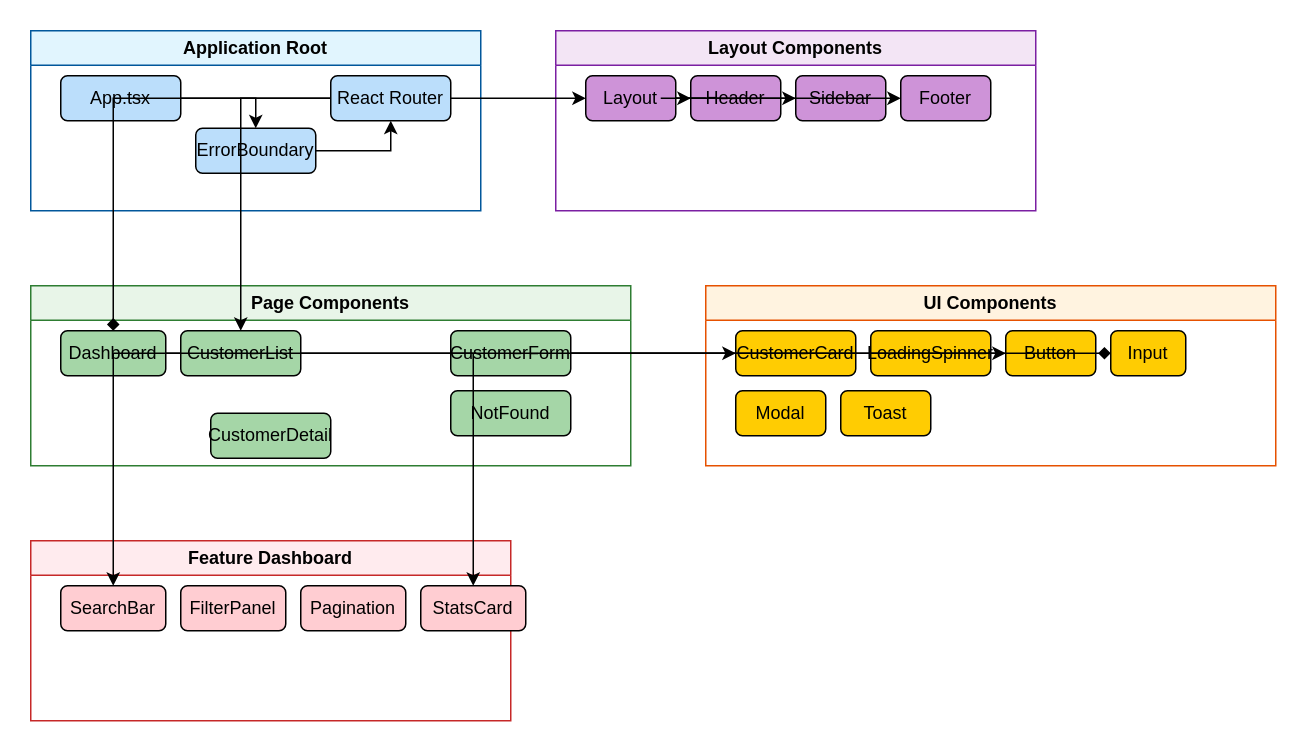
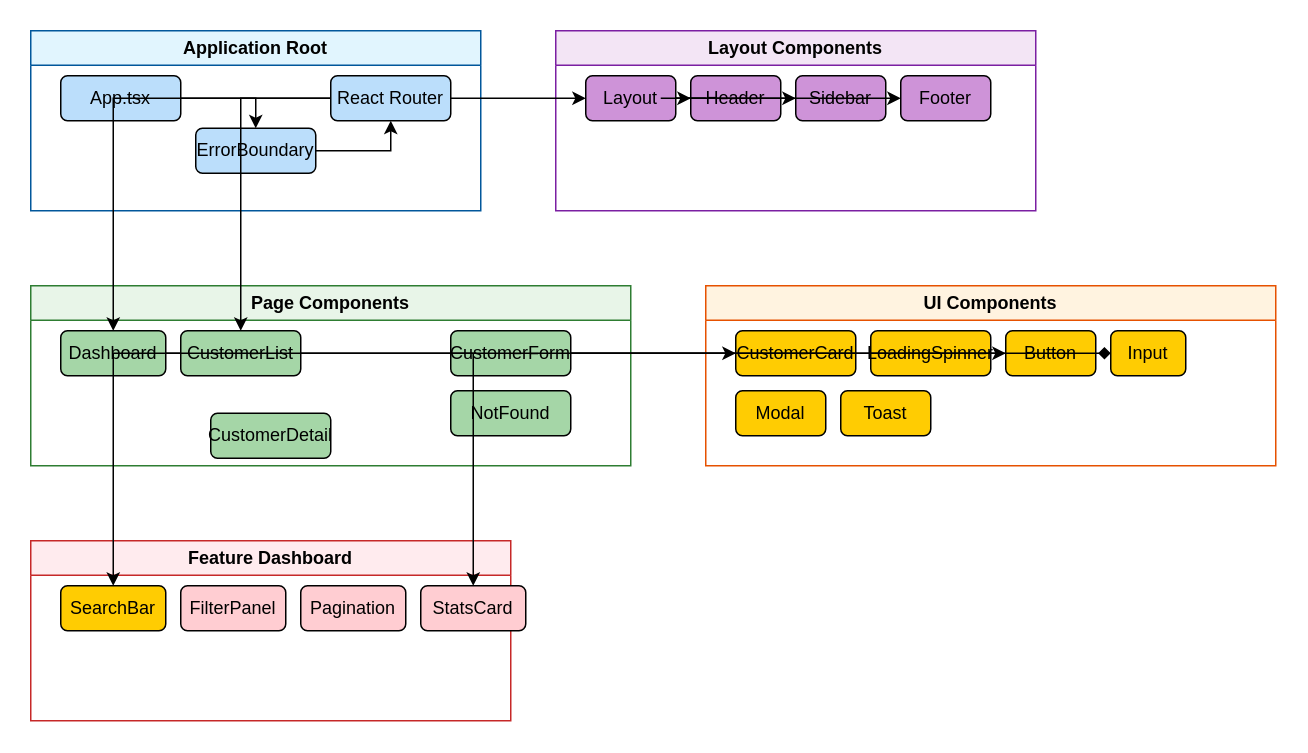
(113, 318) -> (113, 319)
(113, 608) -> (113, 608)
